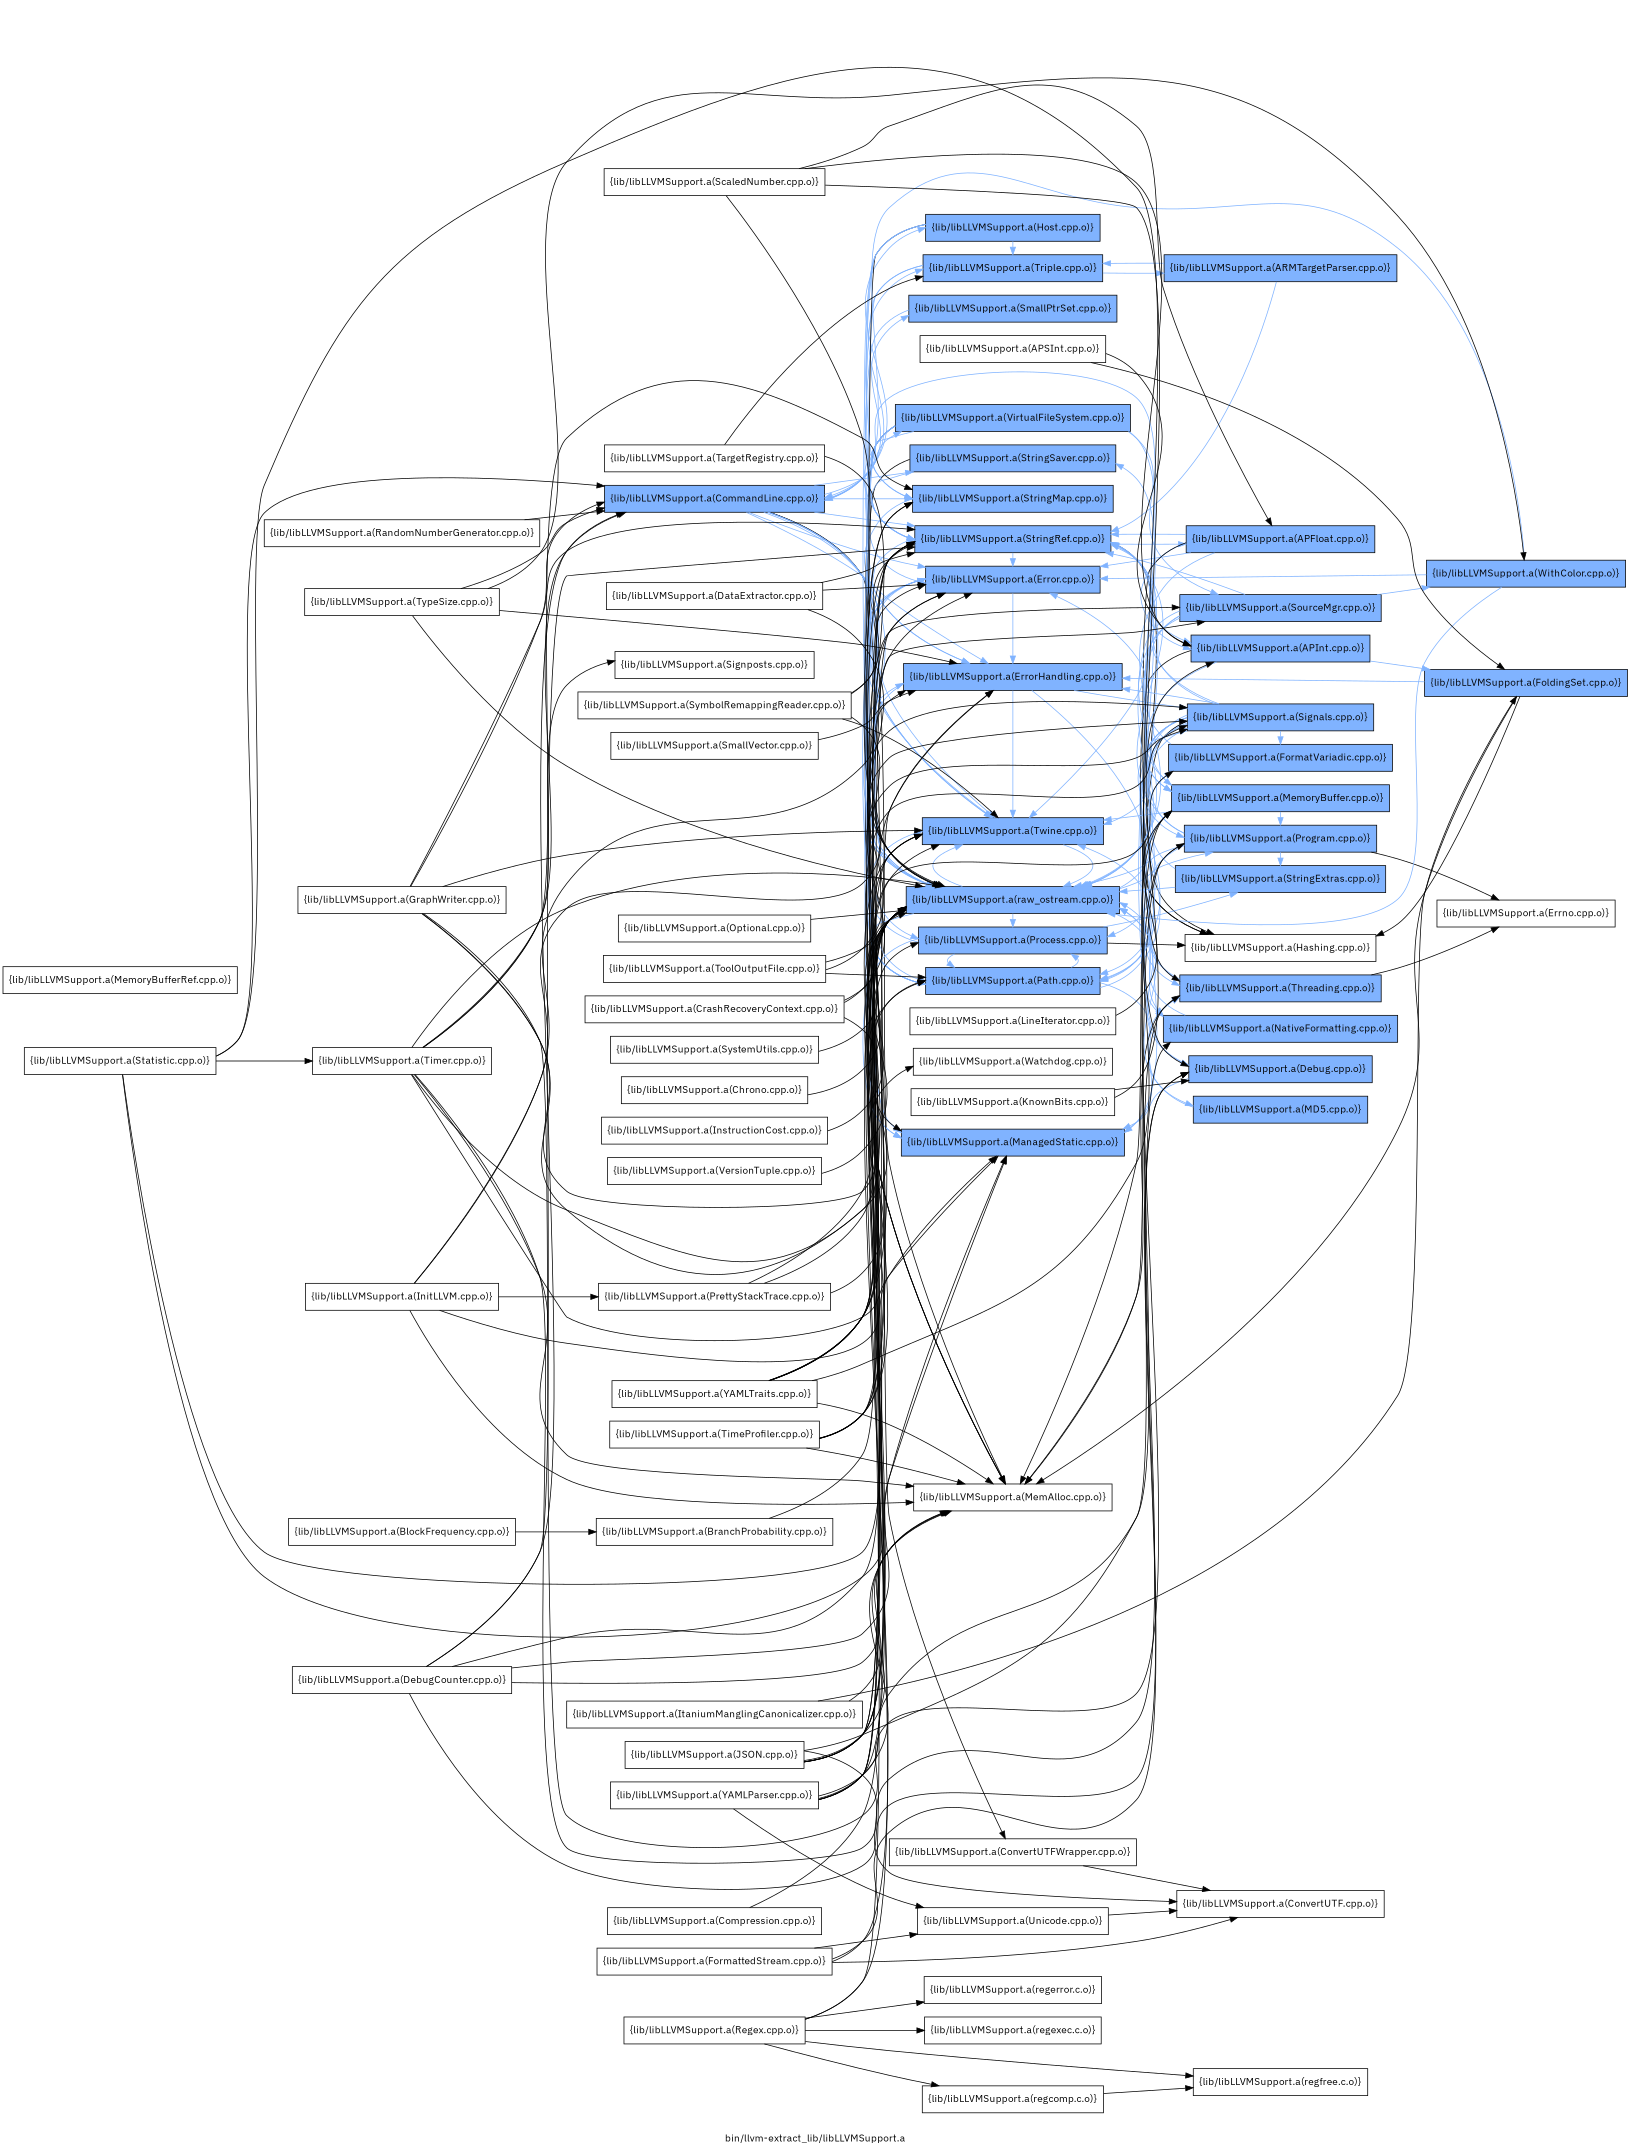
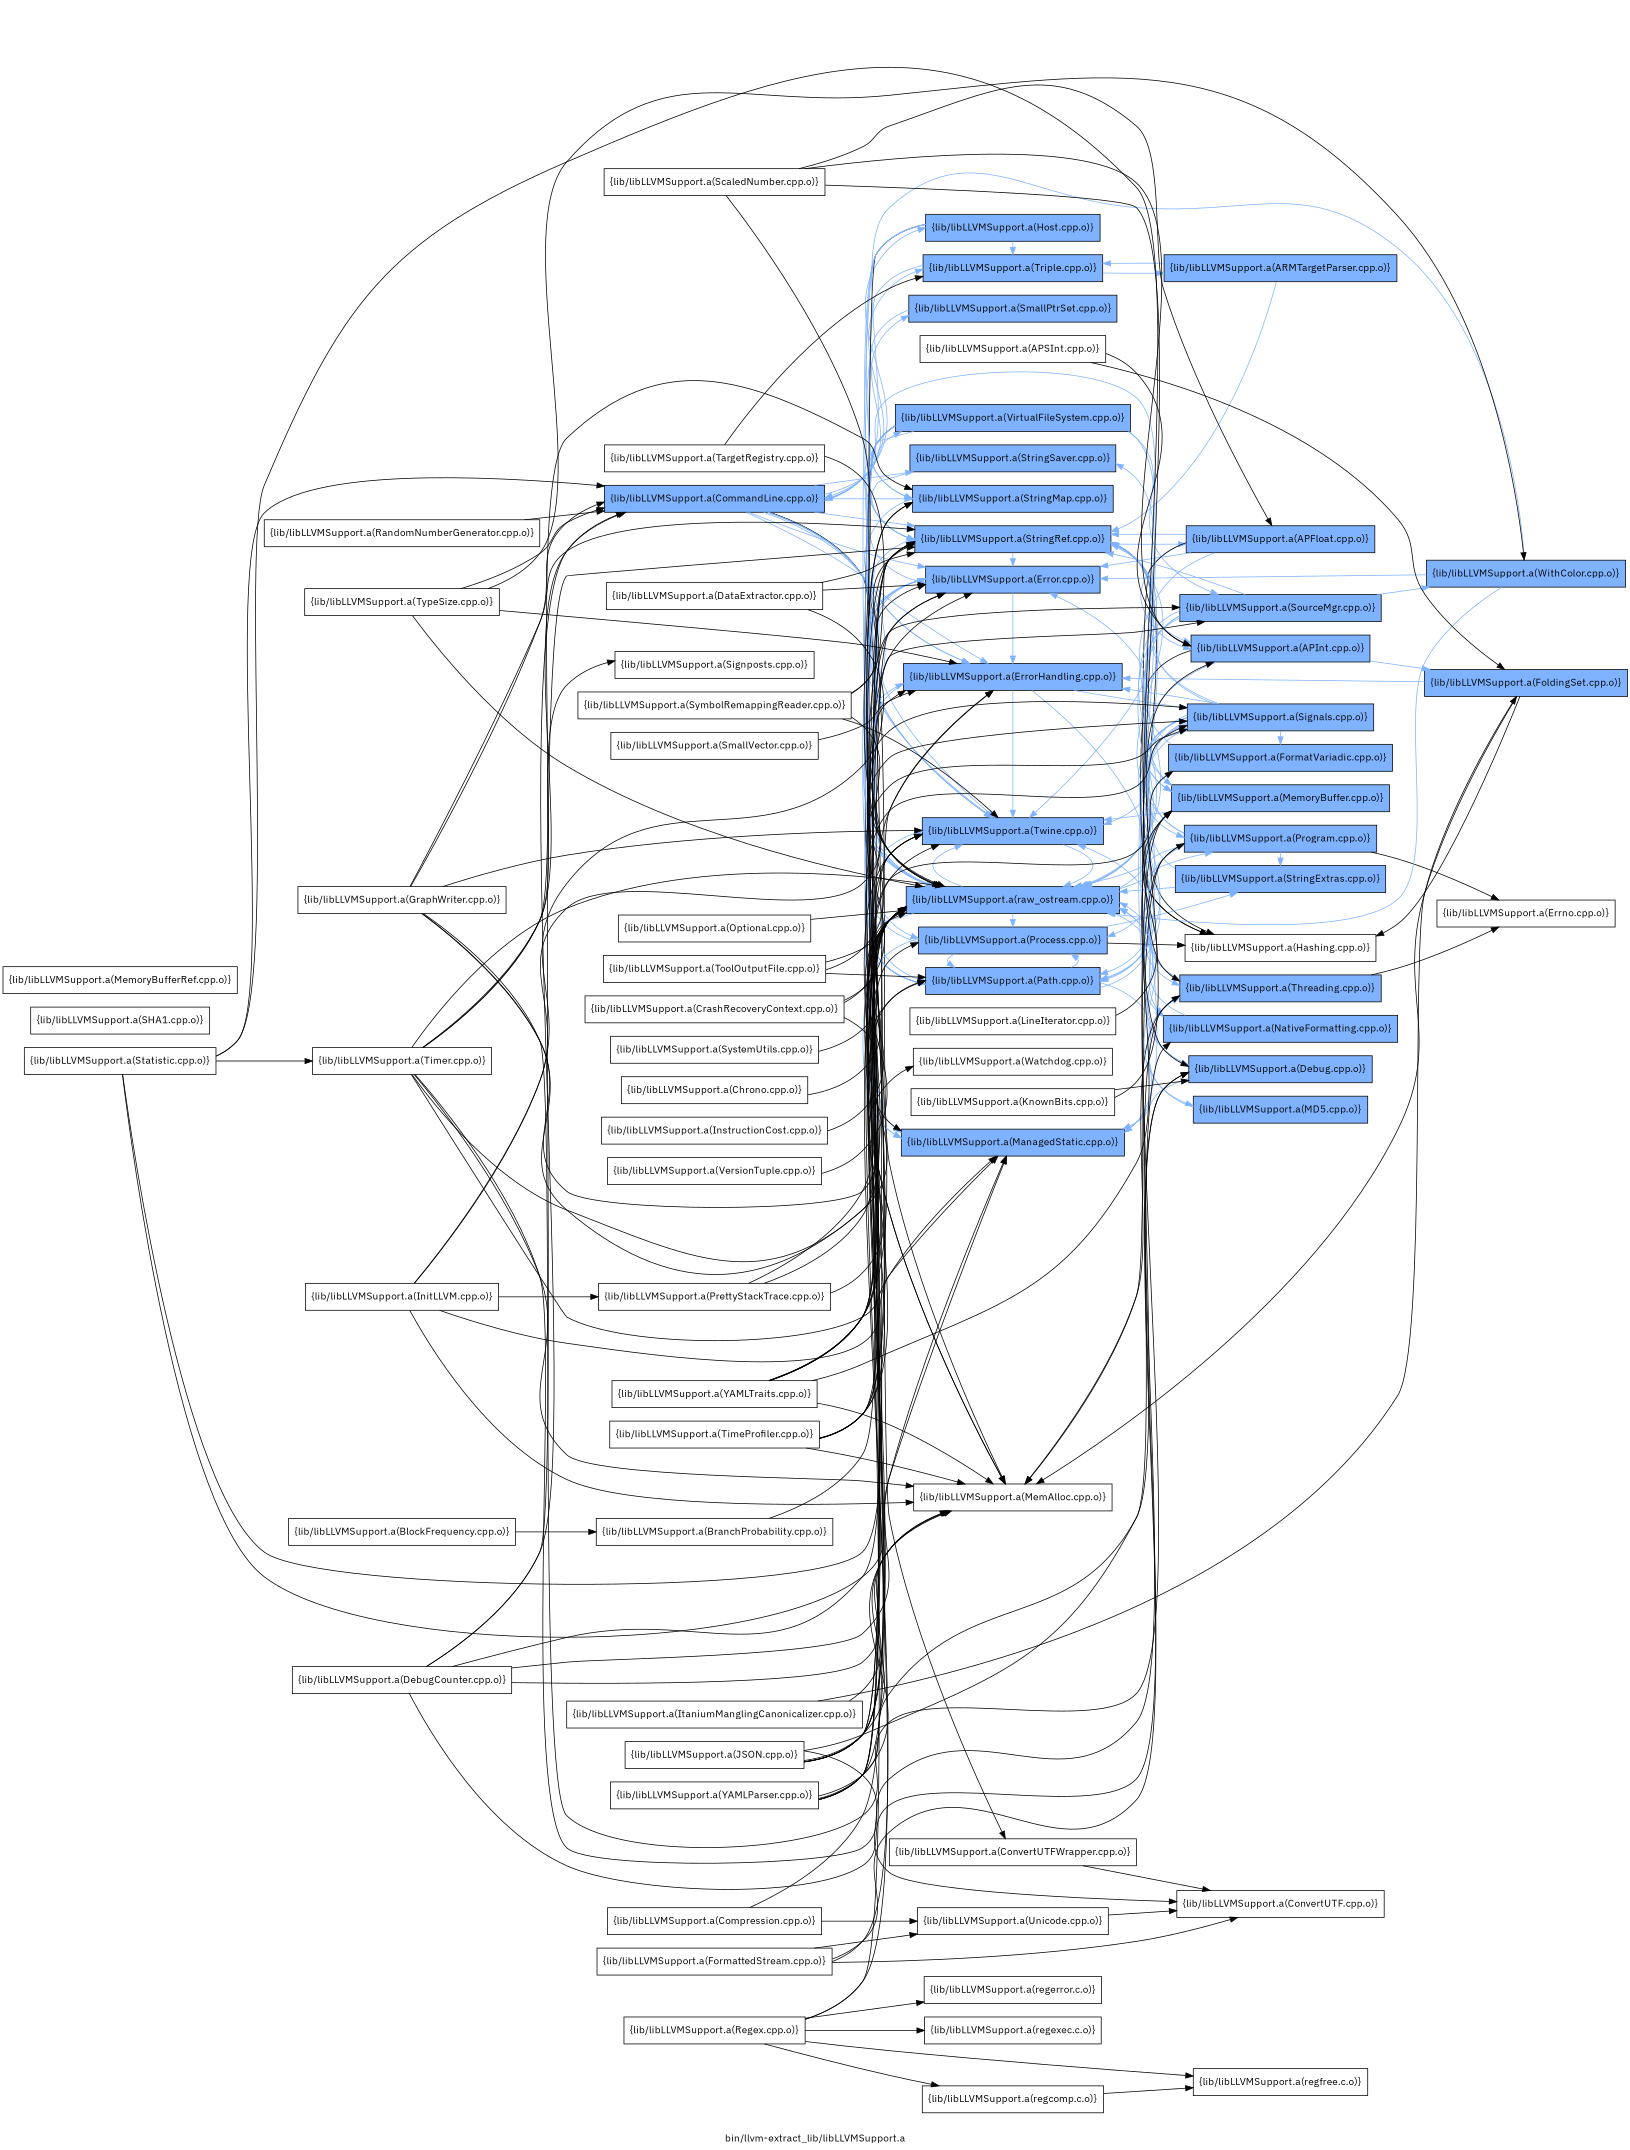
(867, 396) -> none
(1280, 815) -> none
(868, 972) -> none
none -> (120, 1021)
(1132, 1180) -> none
(826, 1867) -> (863, 1921)
